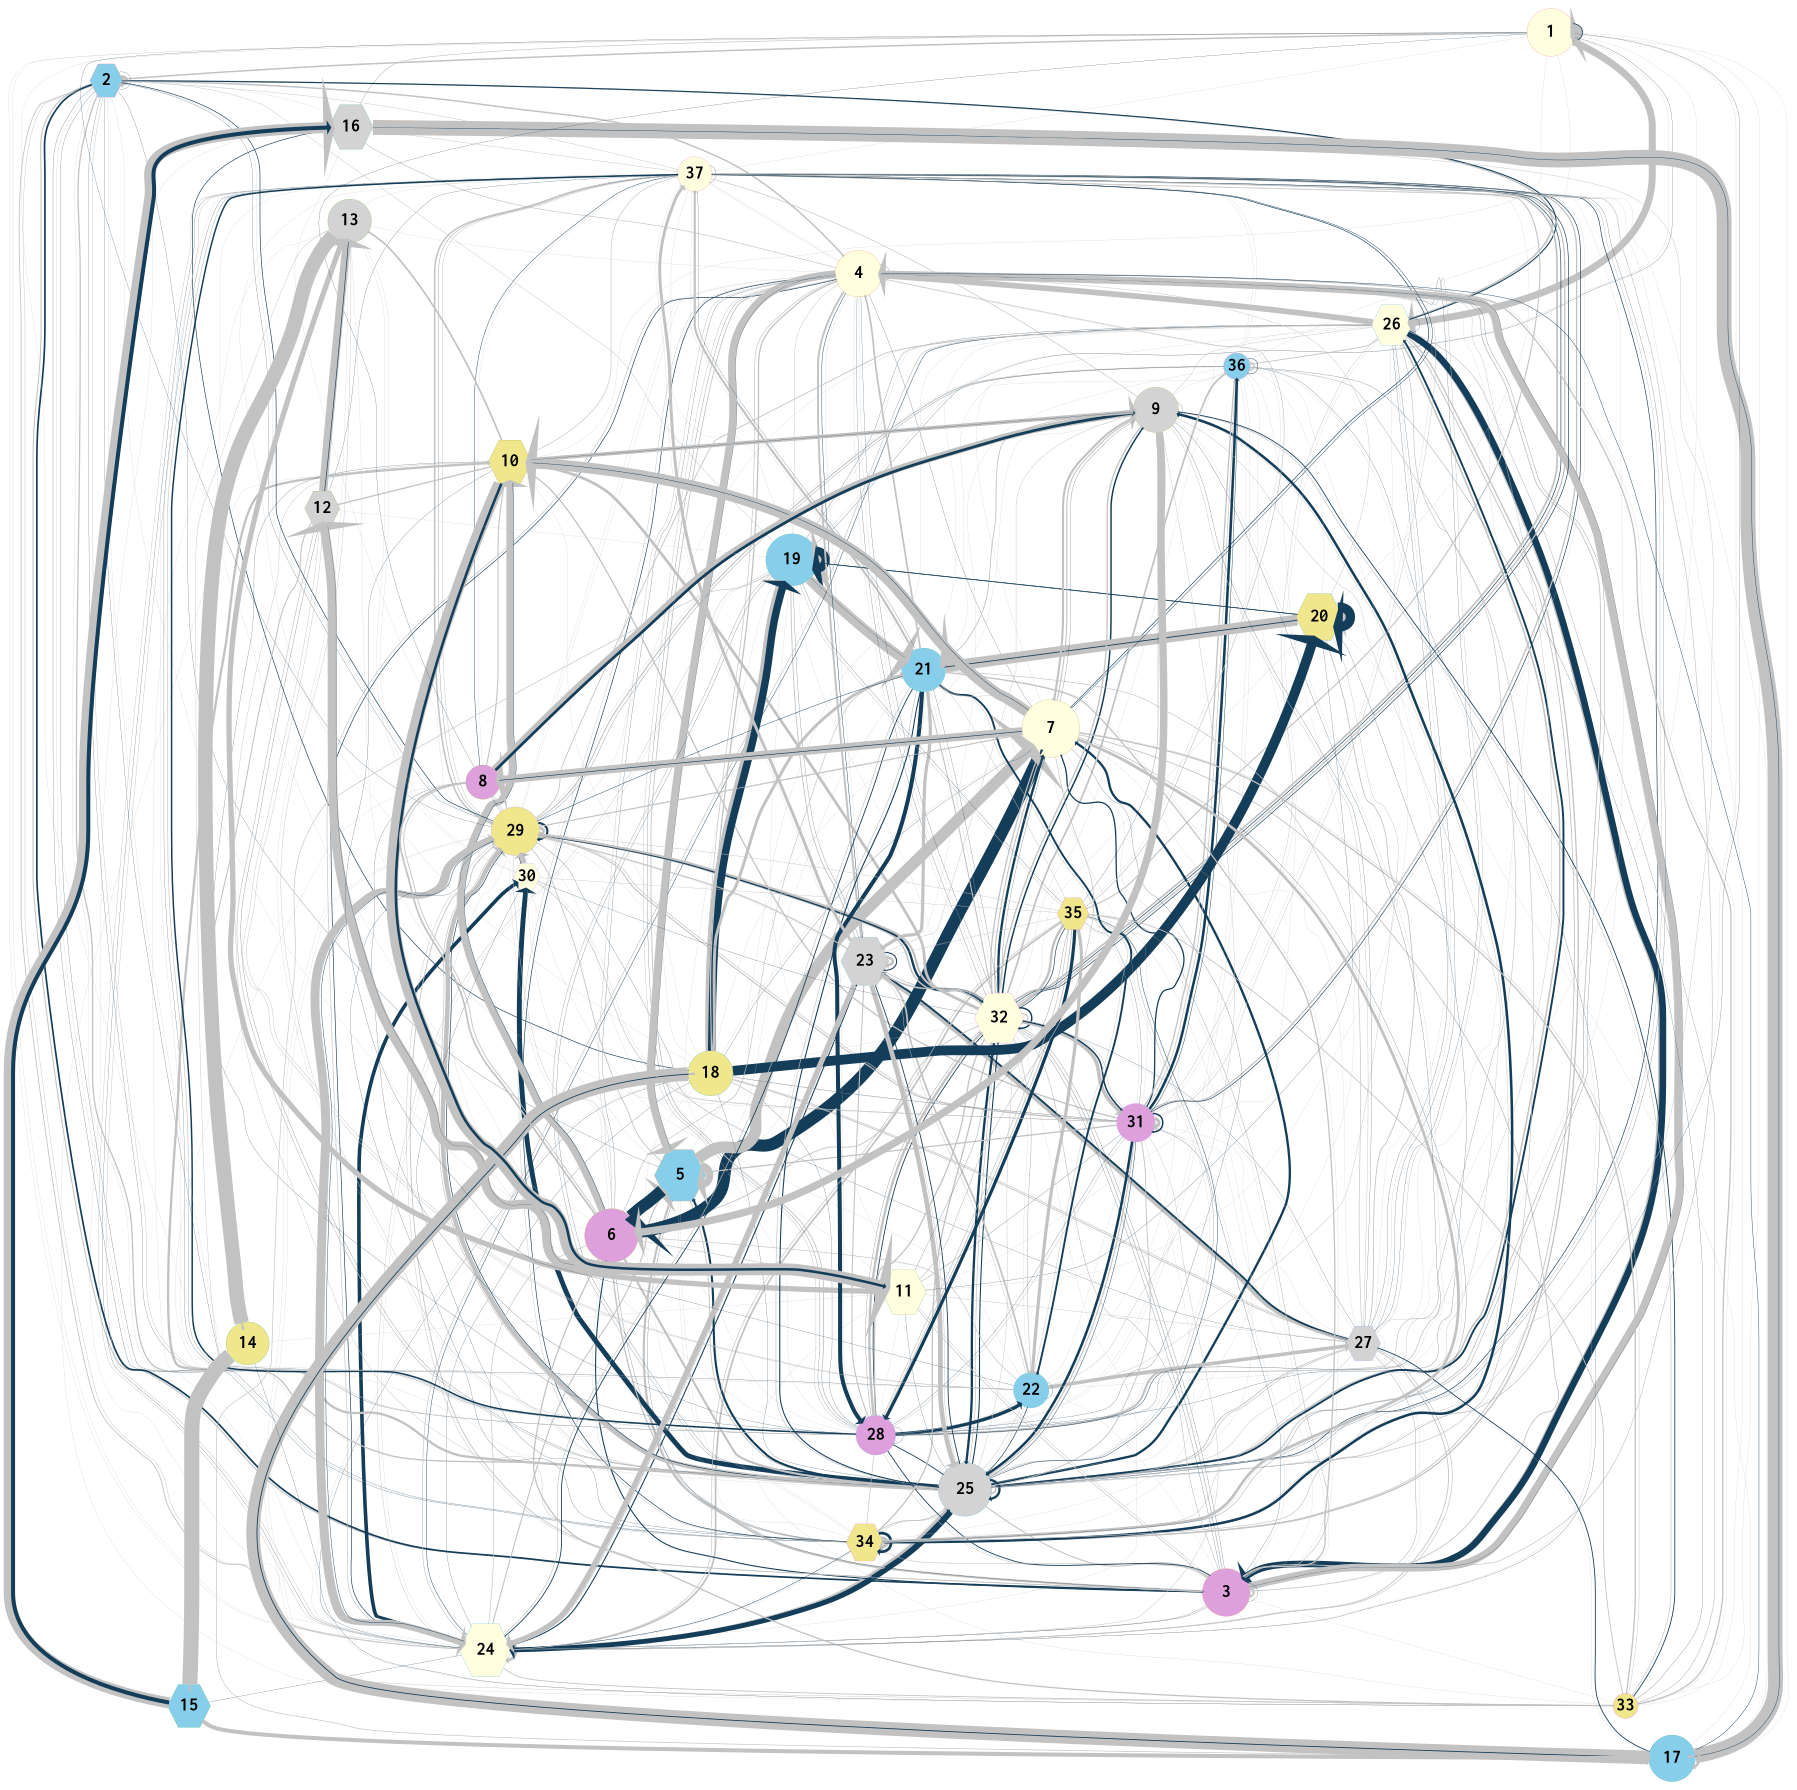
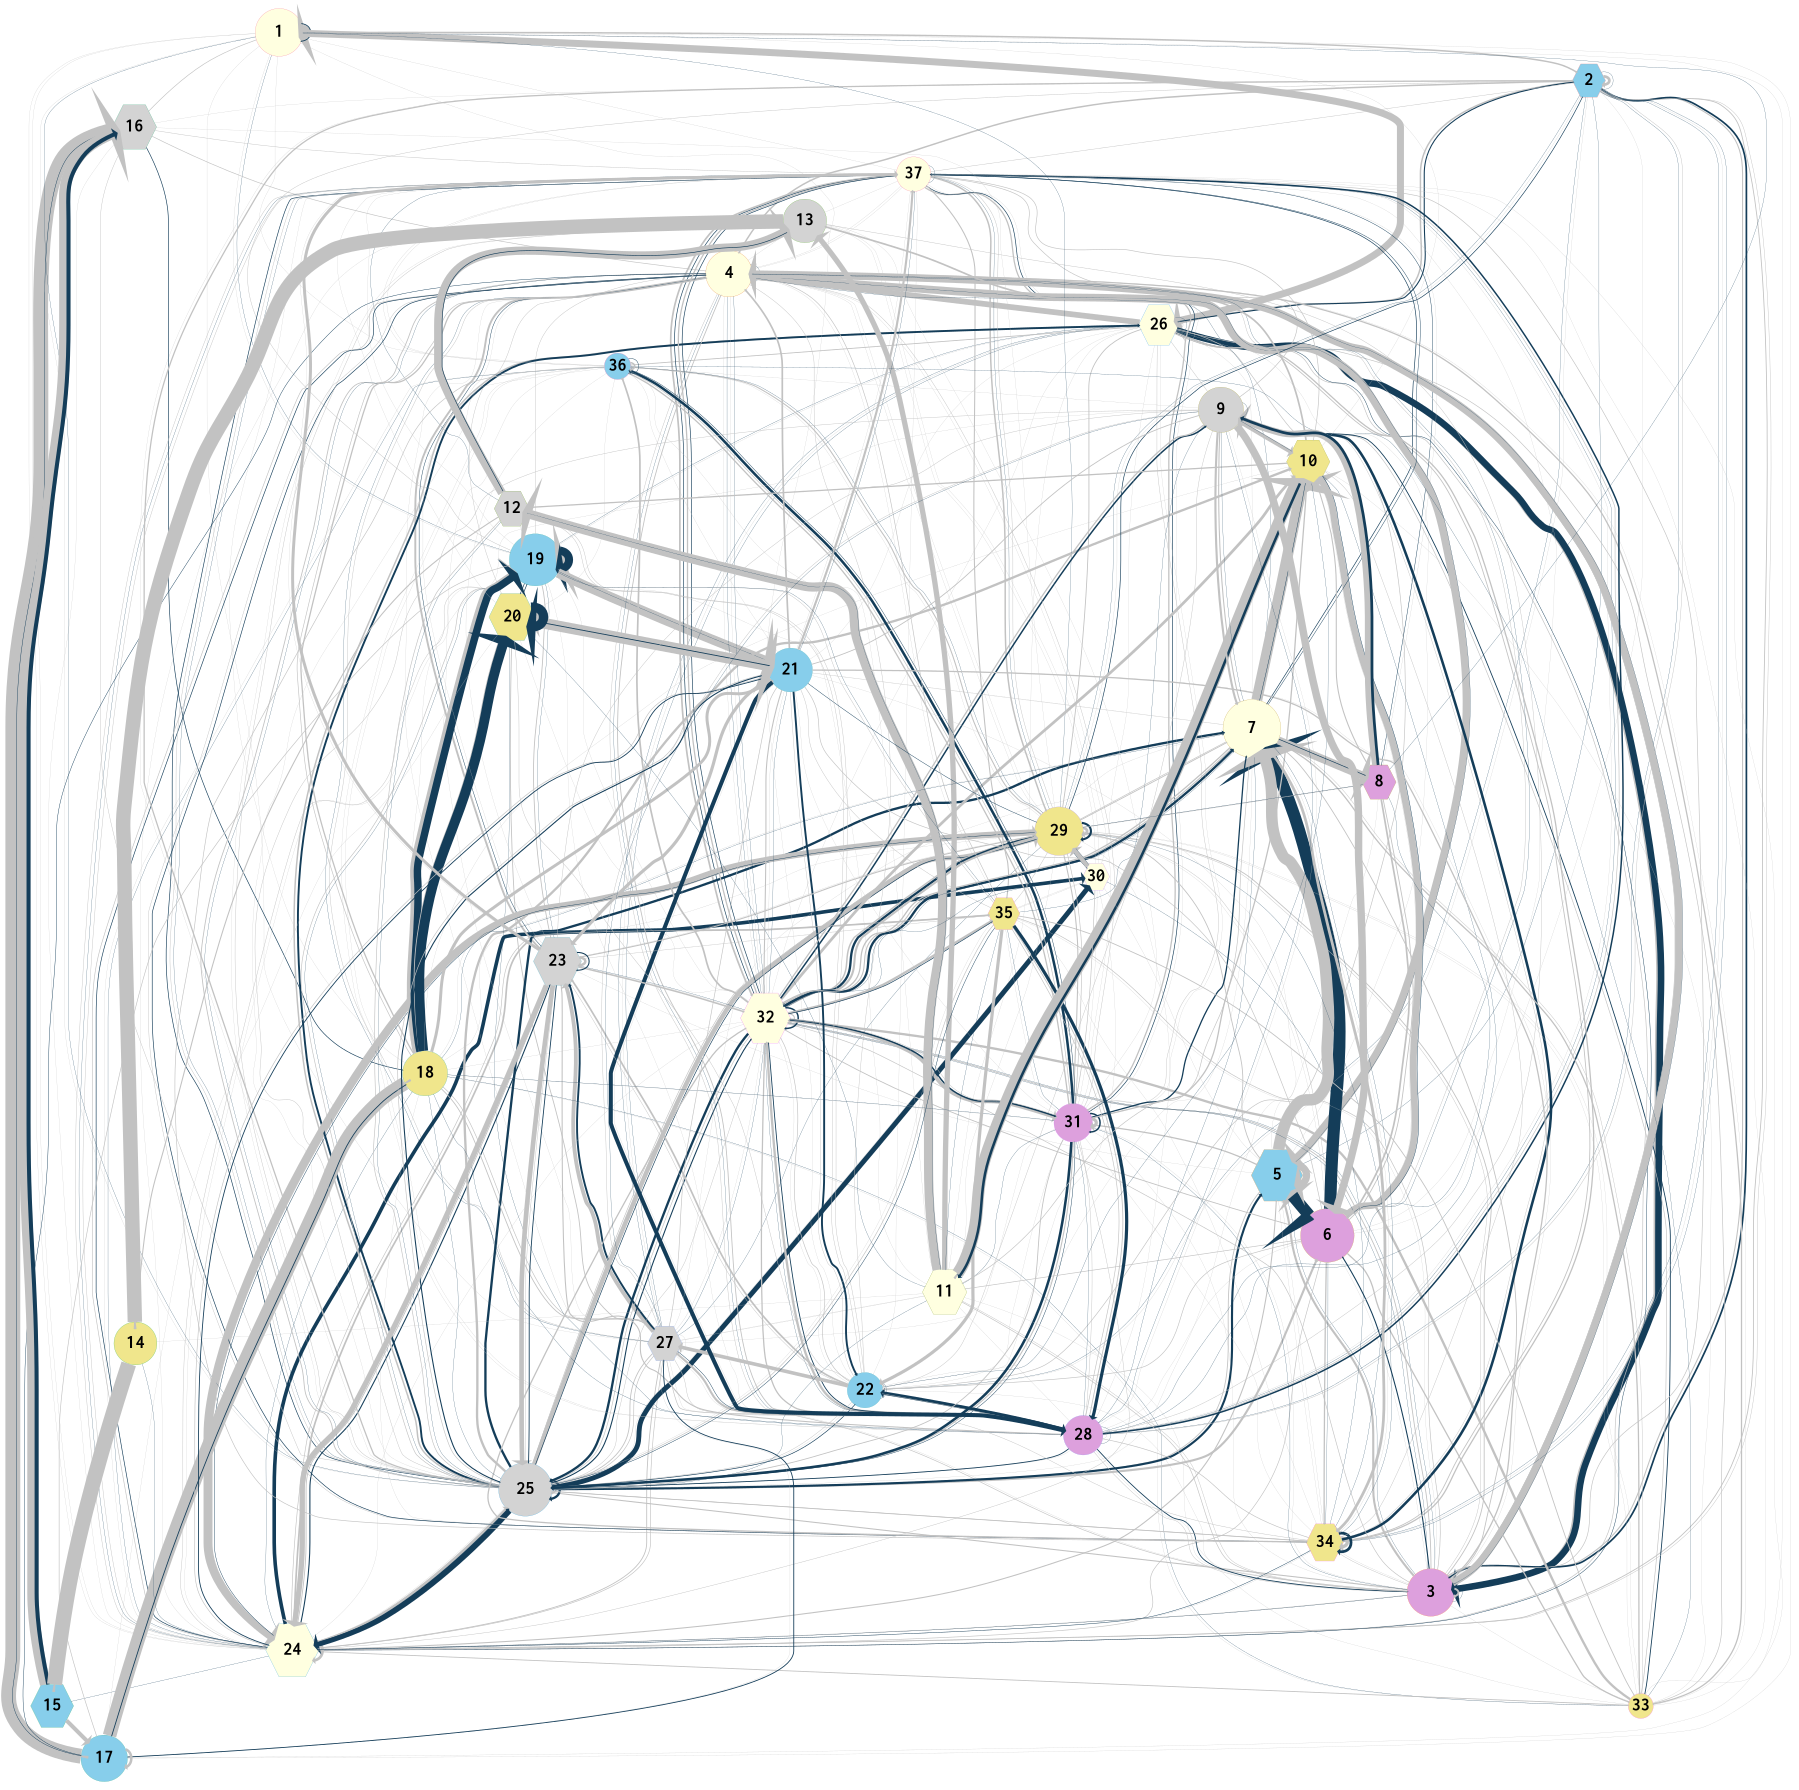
(483, 782) -> (1379, 782)
none -> (1355, 1174)
(731, 1446) -> (1016, 1479)
